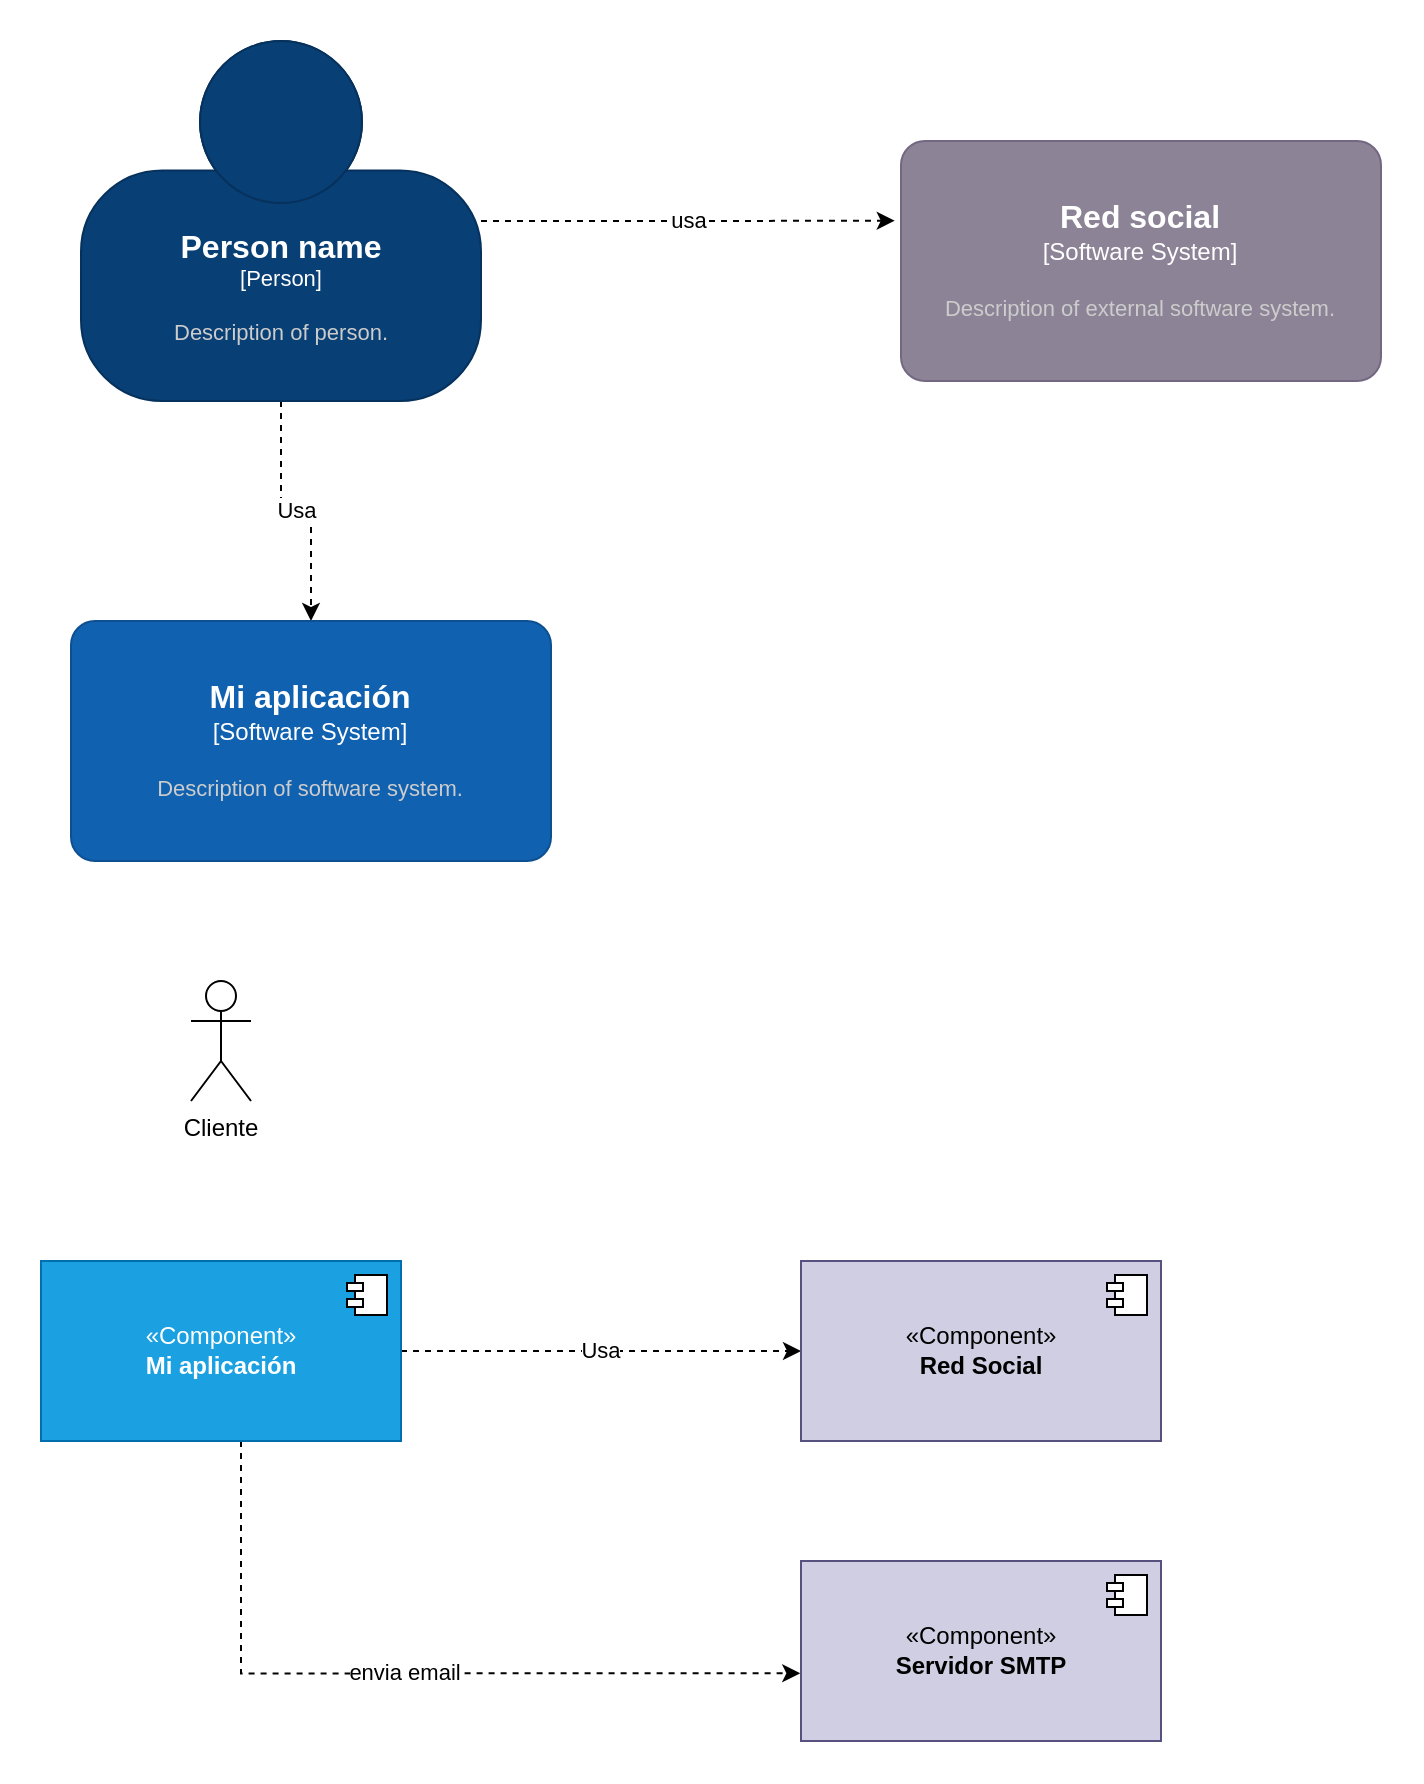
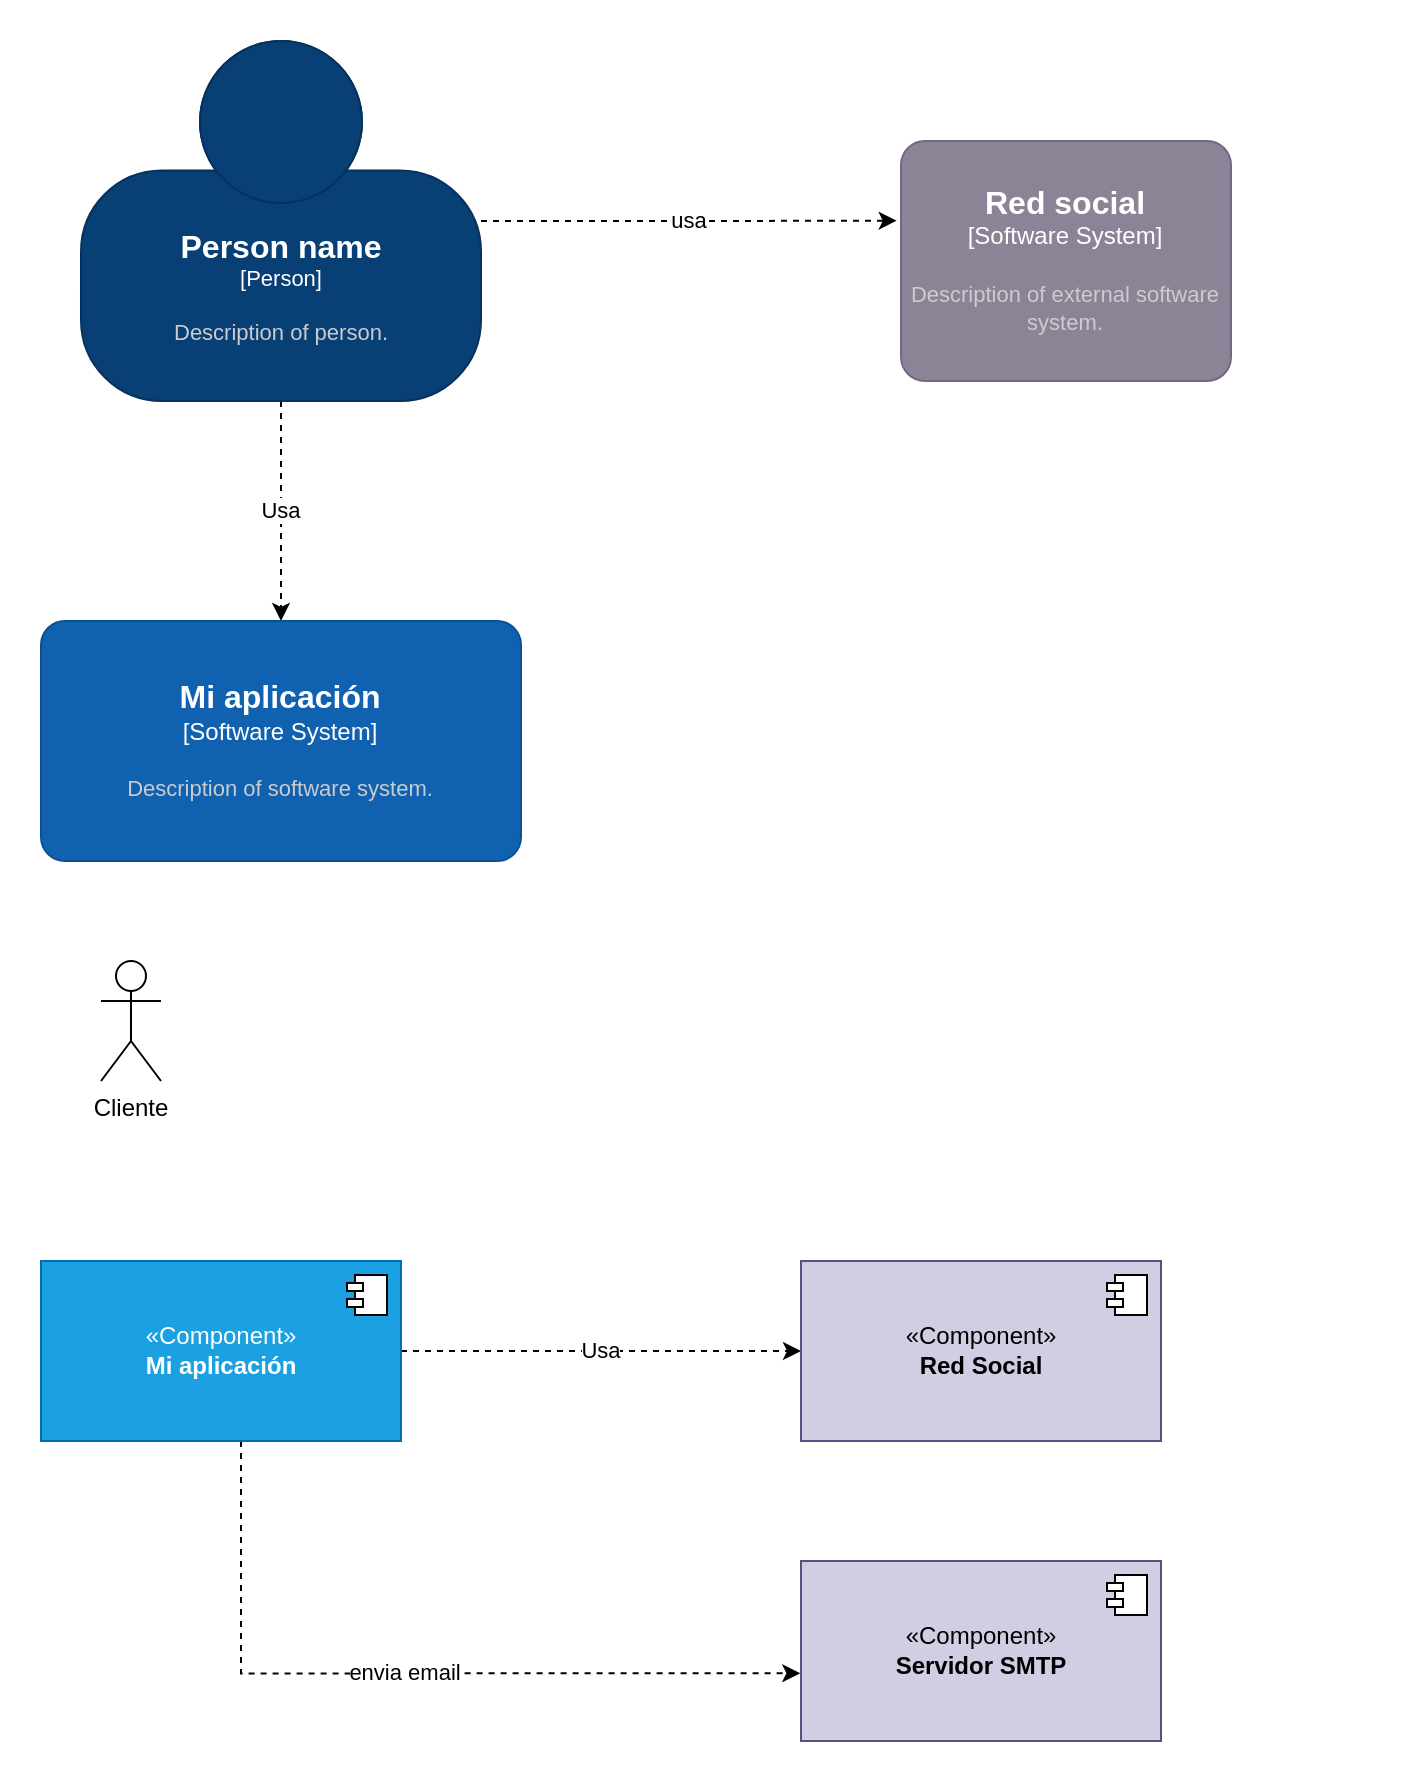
(1141, 261) -> (1066, 261)
(311, 741) -> (281, 741)
(221, 1041) -> (131, 1021)
